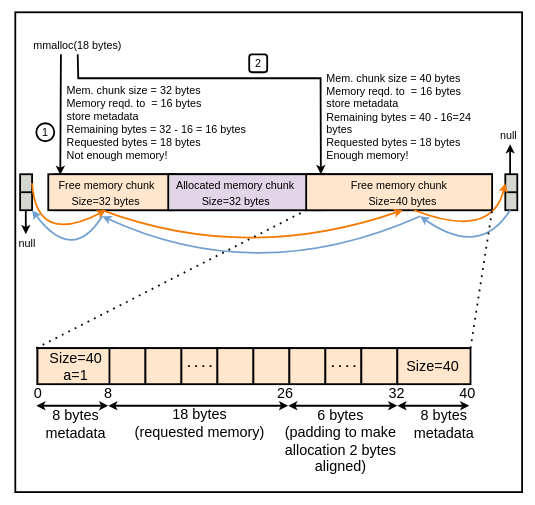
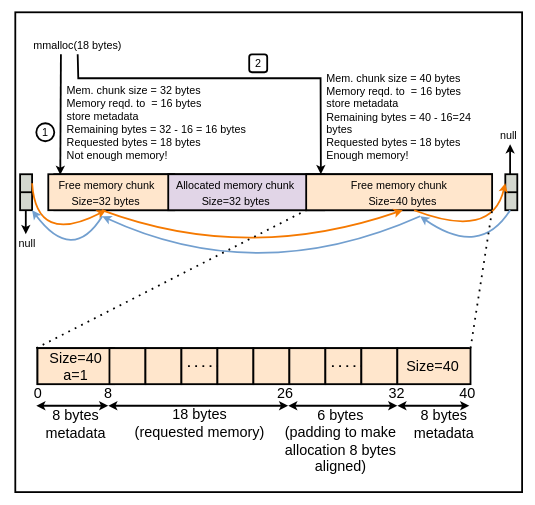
(341, 441) -> (341, 441)
